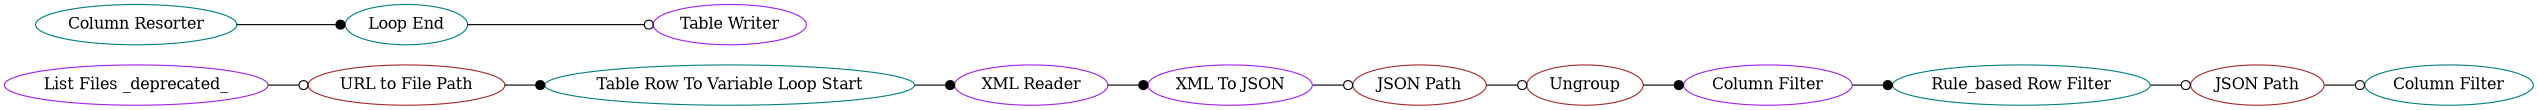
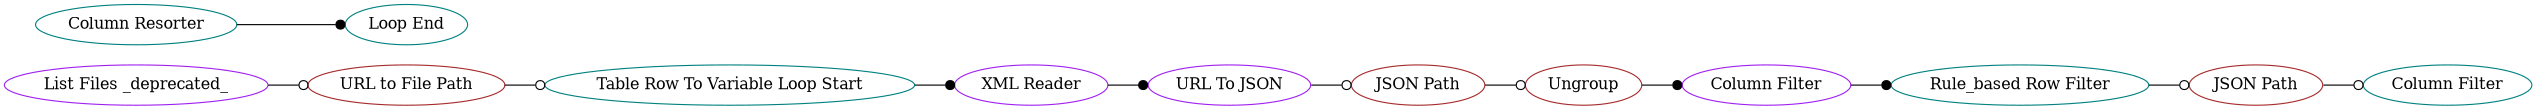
(730, 25) -> none
(520, 85) -> (520, 85)
(1230, 85) -> (1229, 85)
